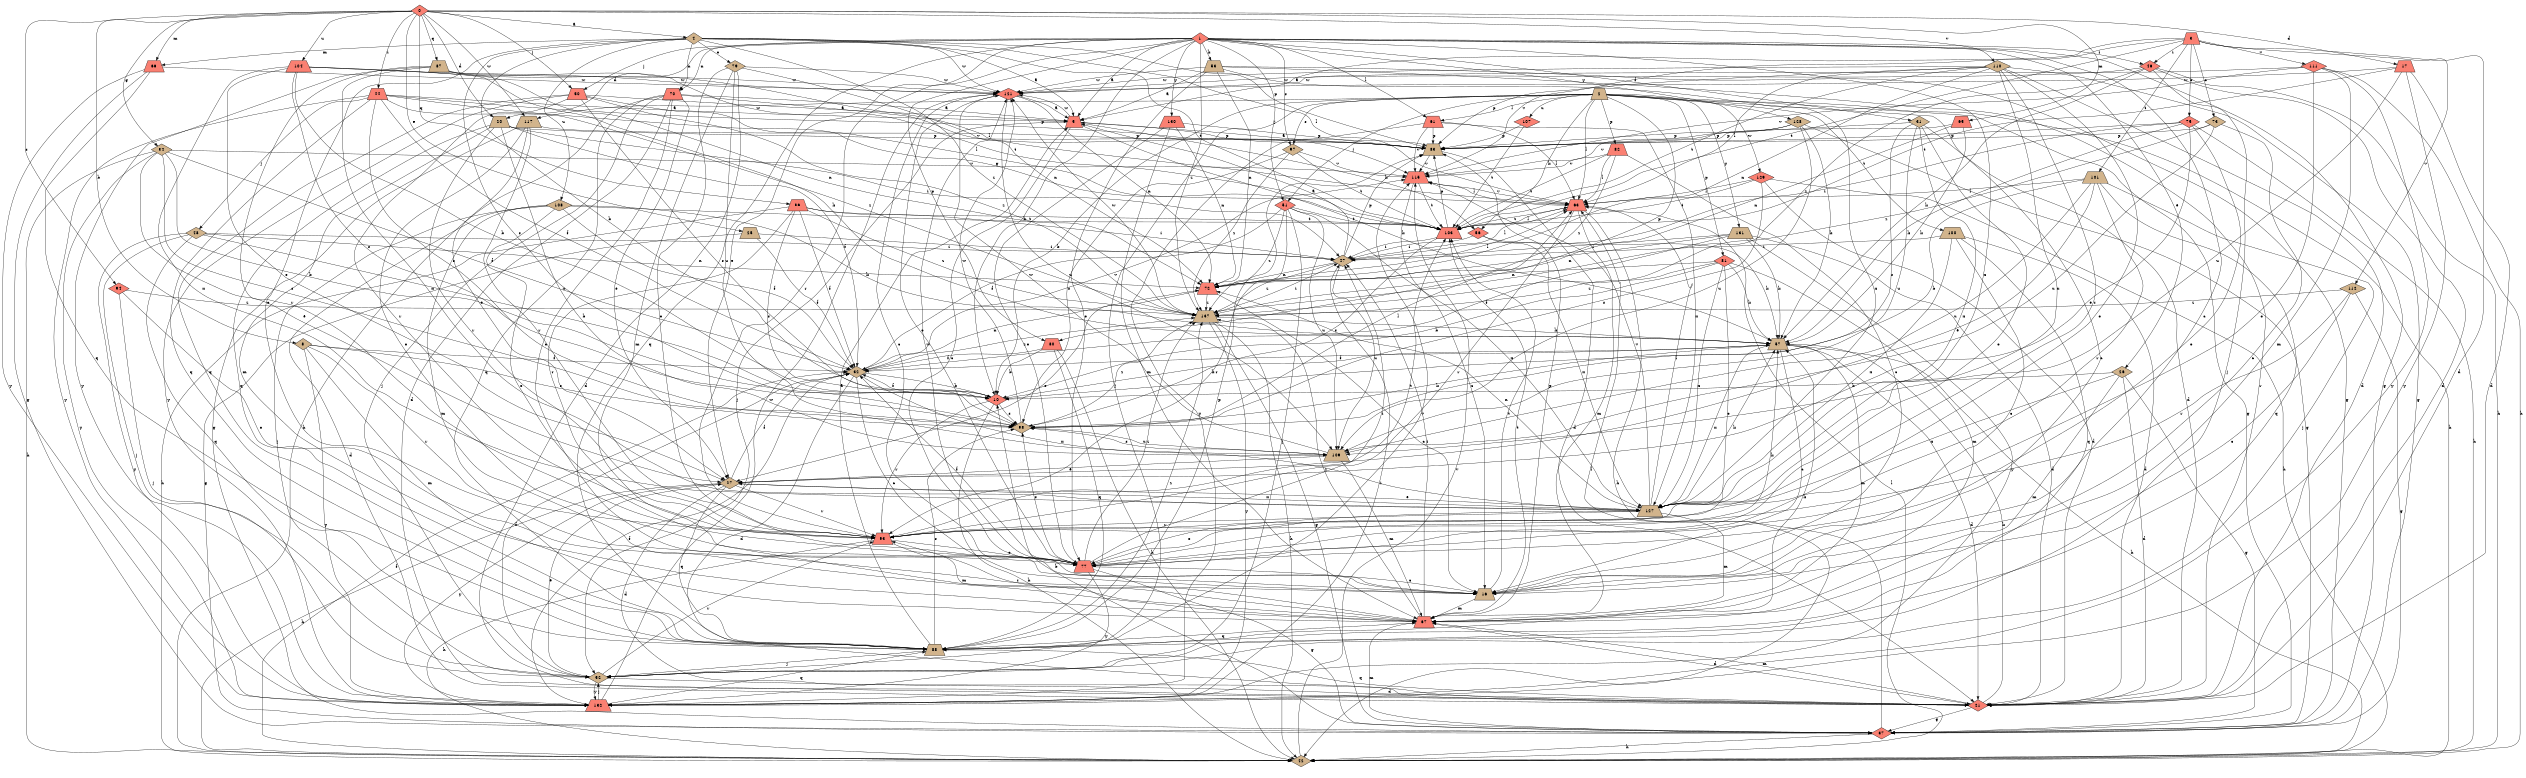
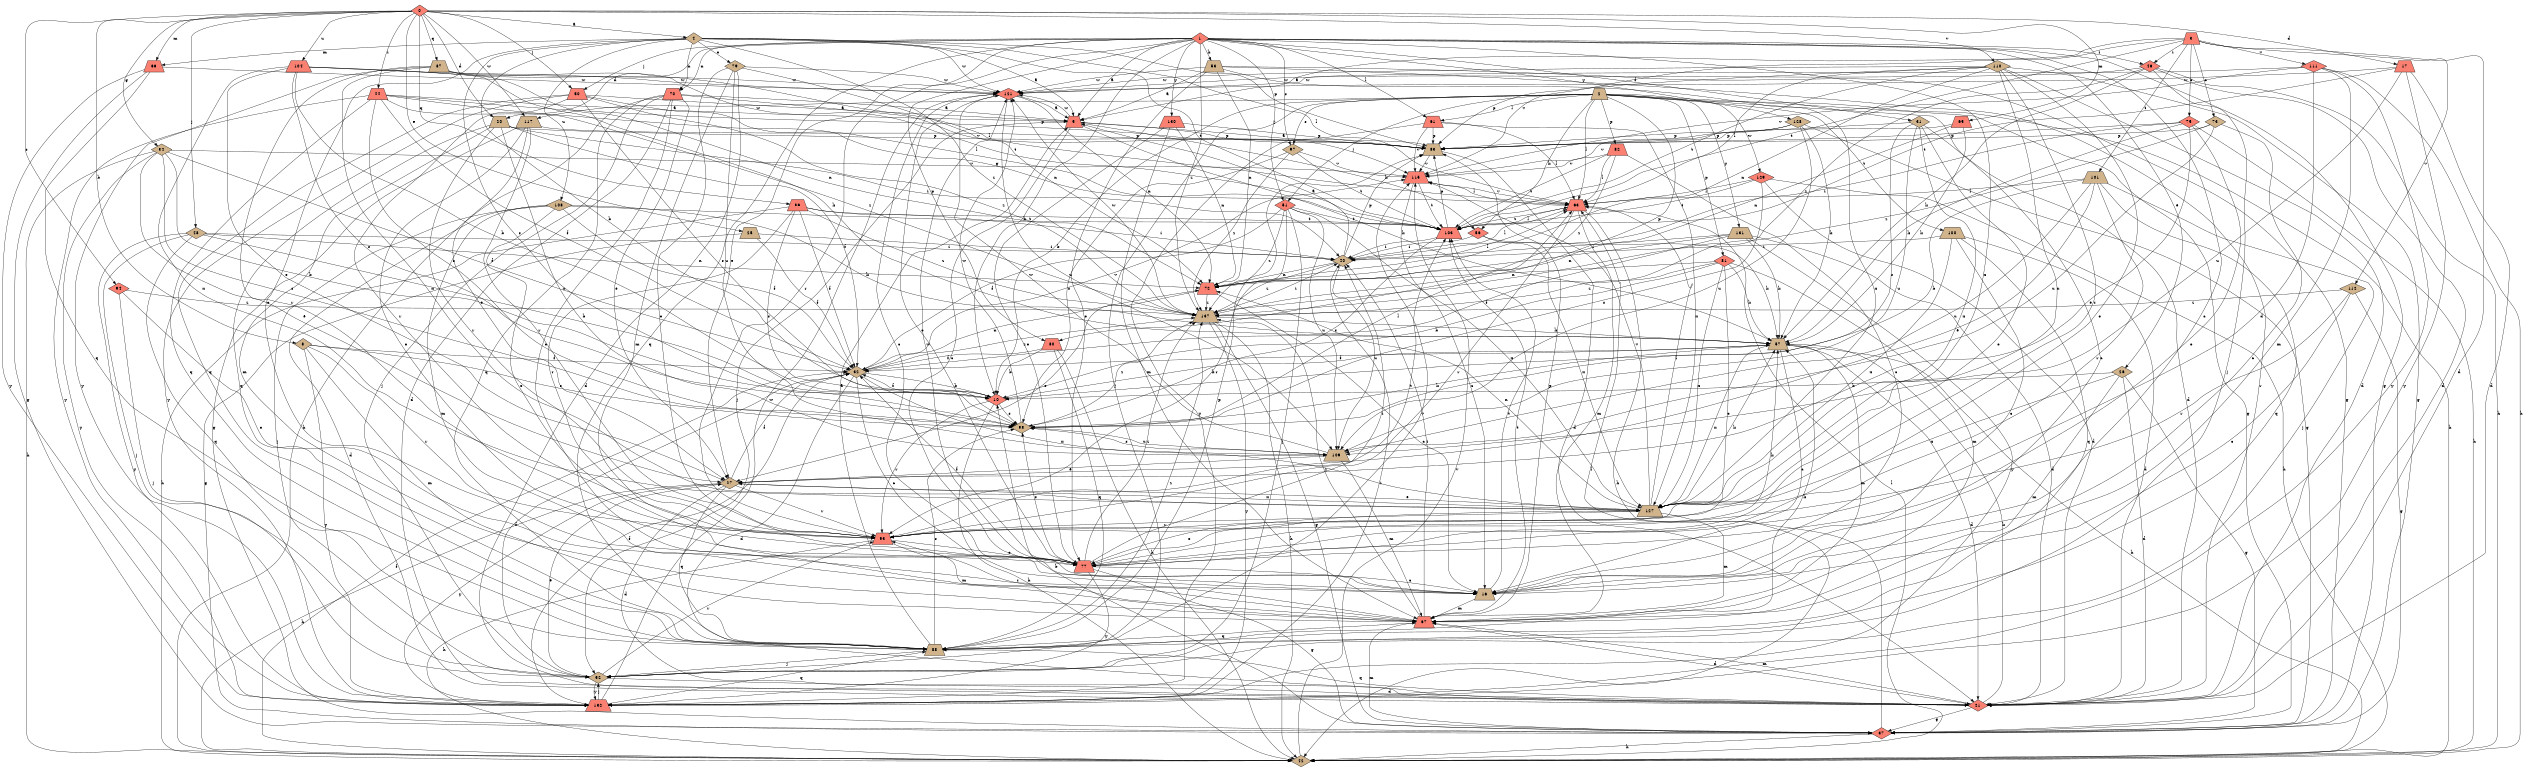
(1527, 122) -> none
(279, 143) -> (207, 28)
(1343, 261) -> (1343, 261)
(2262, 316) -> (2262, 316)
